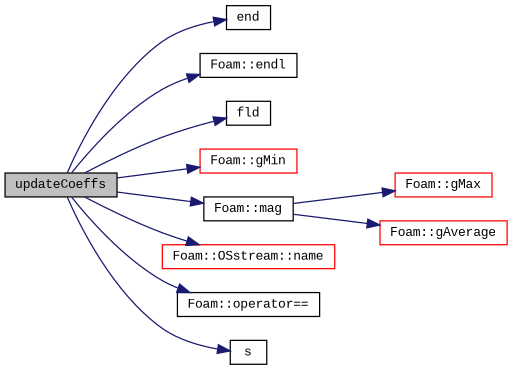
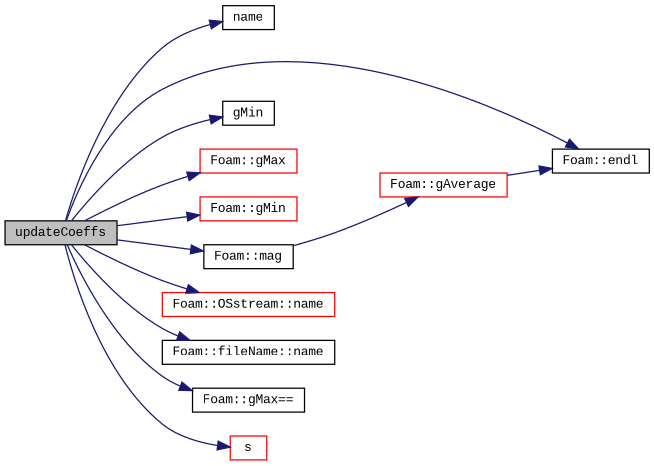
(249, 18) -> (249, 18)
(249, 113) -> (249, 113)
none -> (523, 173)
(338, 198) -> (135, 196)
(249, 305) -> (249, 400)
(249, 352) -> (249, 448)
none -> (249, 352)
